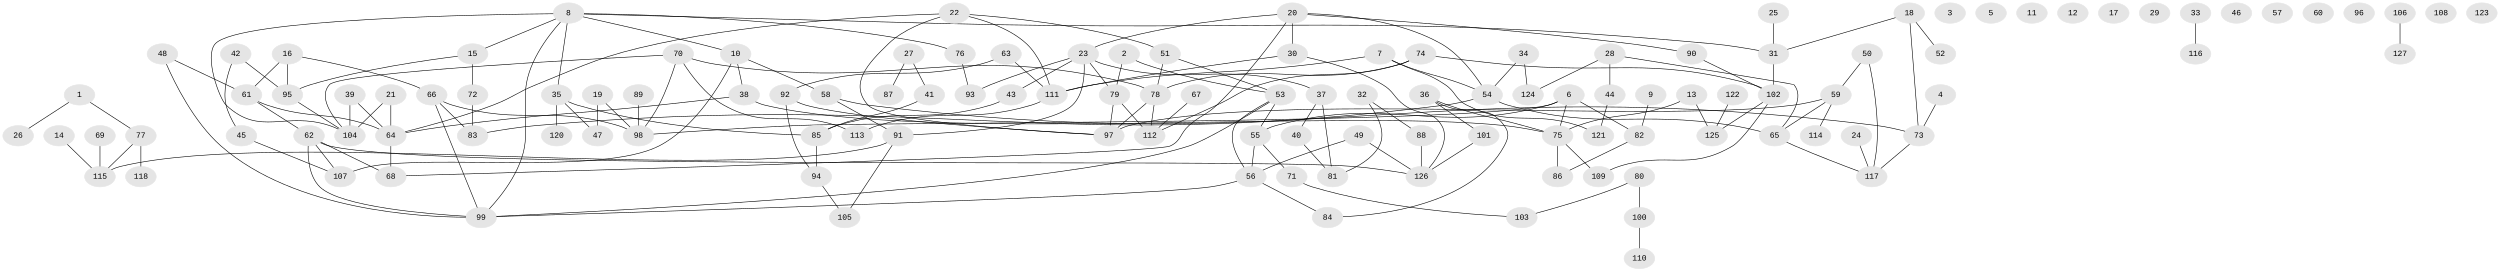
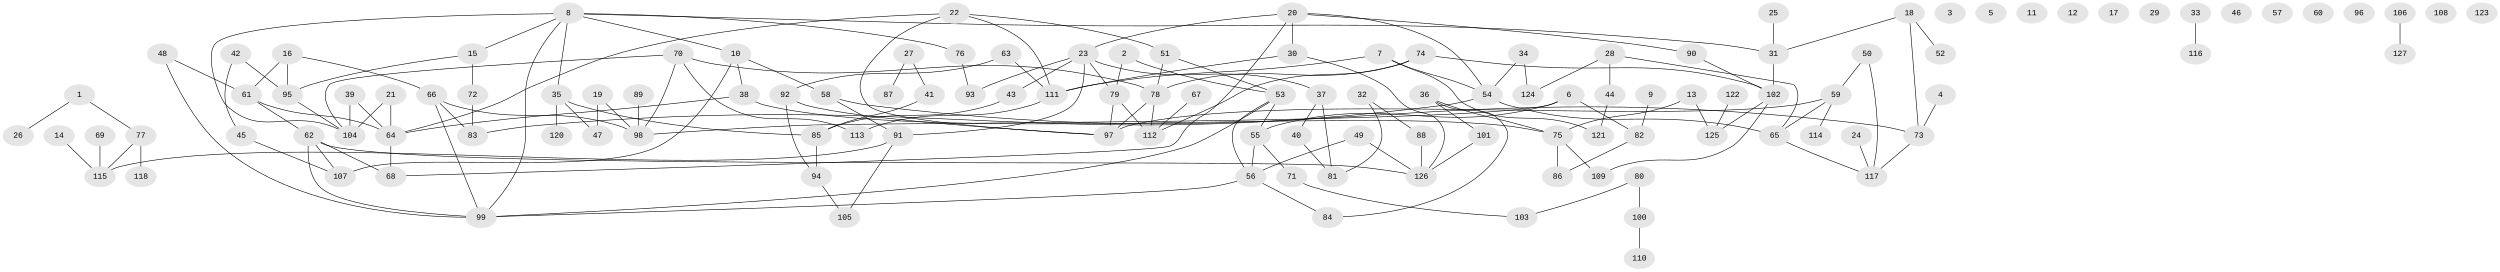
(1563, 115) -> none
